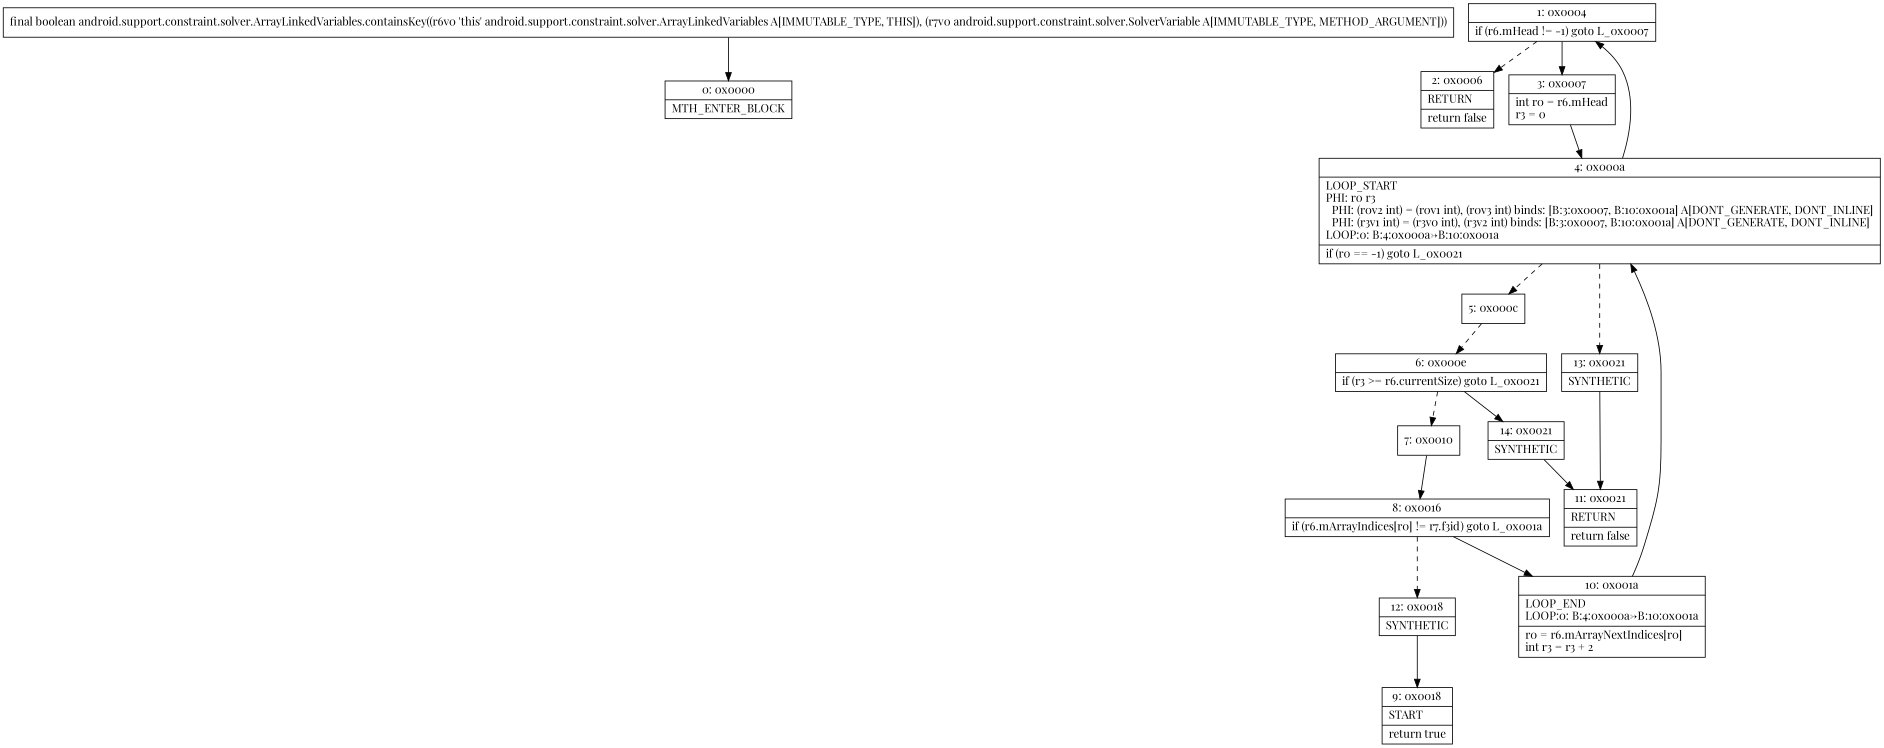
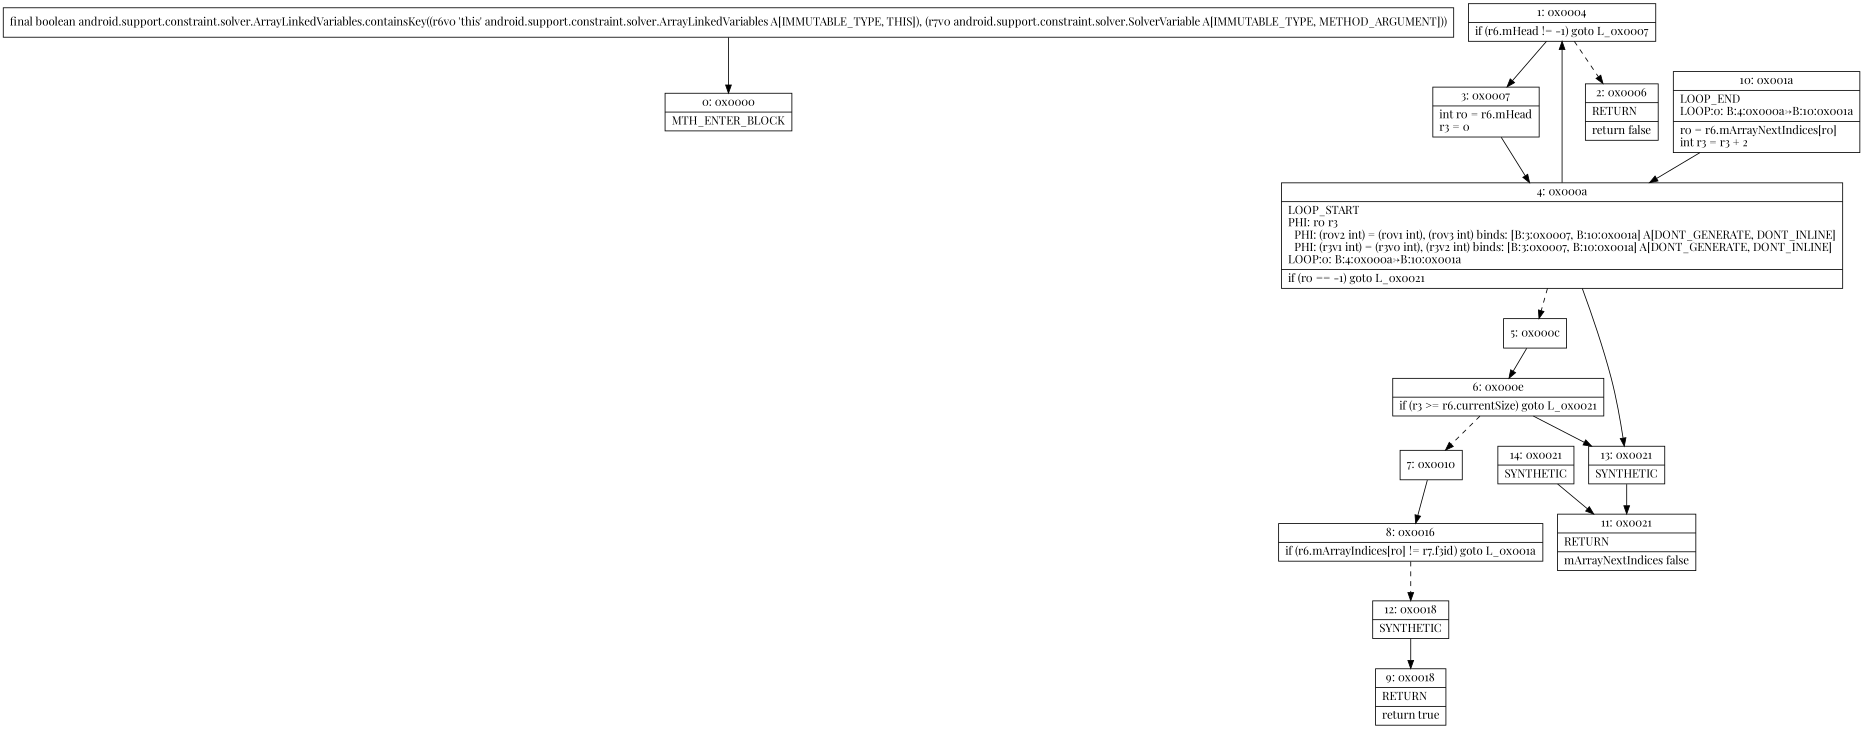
(1600, 305) -> (1607, 362)
(1472, 336) -> (1520, 360)
(1480, 404) -> (1559, 429)
(1601, 536) -> (1627, 561)
(1489, 555) -> none
(1406, 715) -> (1405, 697)
